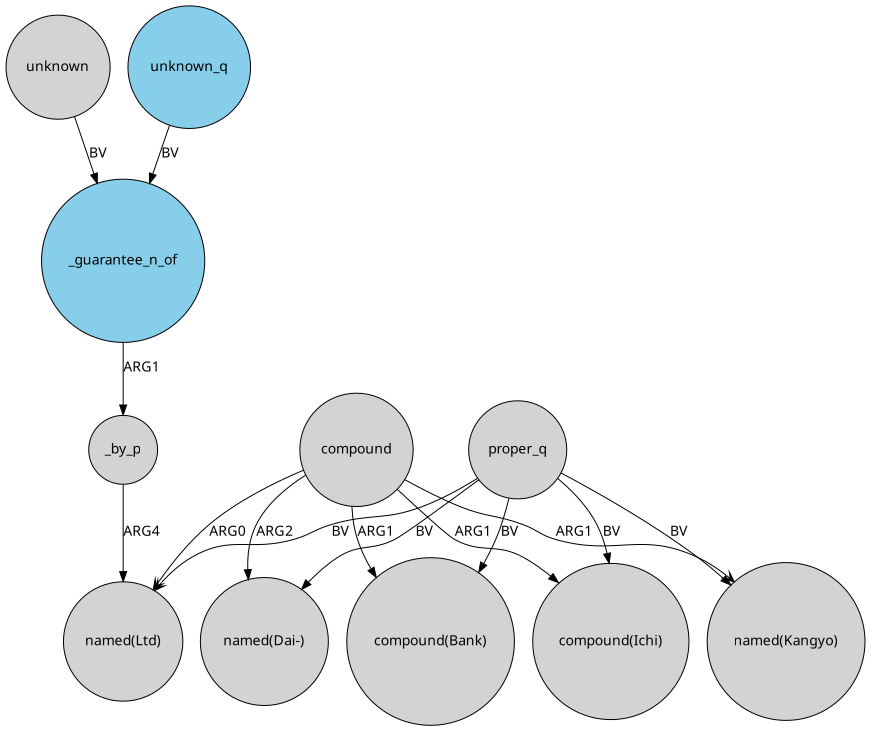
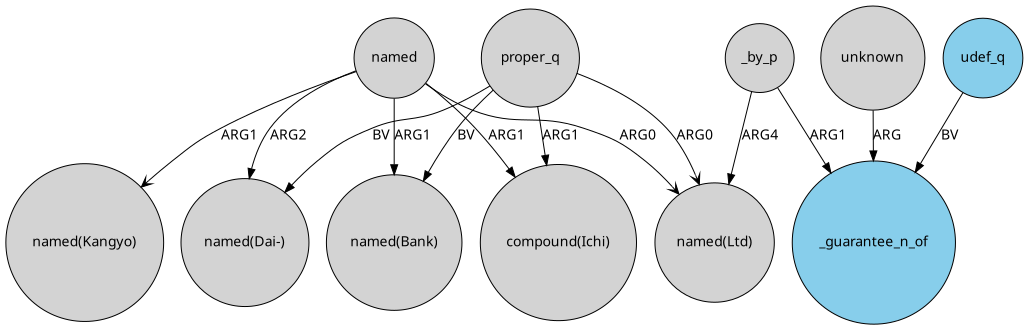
(189, 67) -> (983, 58)
(98, 154) -> (887, 136)
(123, 373) -> (802, 126)
(356, 450) -> (394, 58)
(645, 521) -> none
(340, 532) -> (695, 136)
(612, 532) -> (561, 136)
(431, 641) -> (394, 243)
